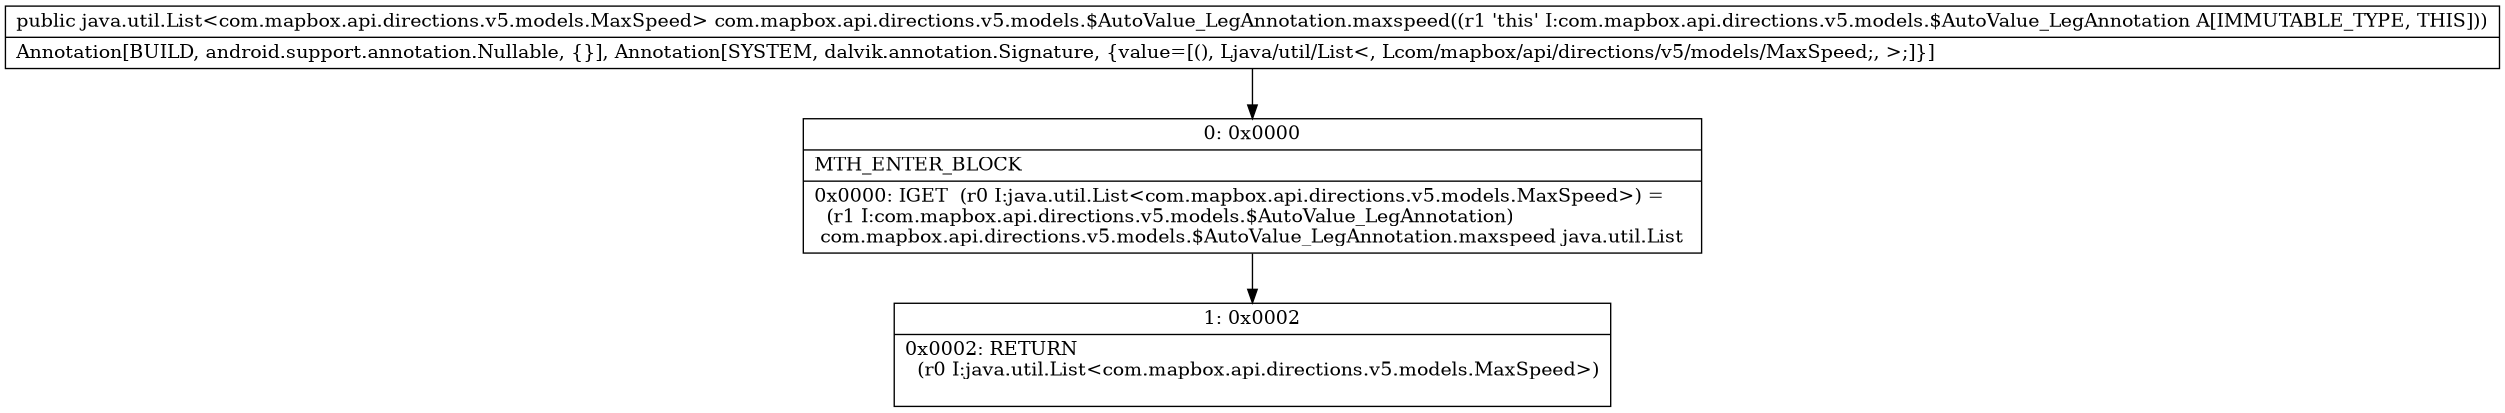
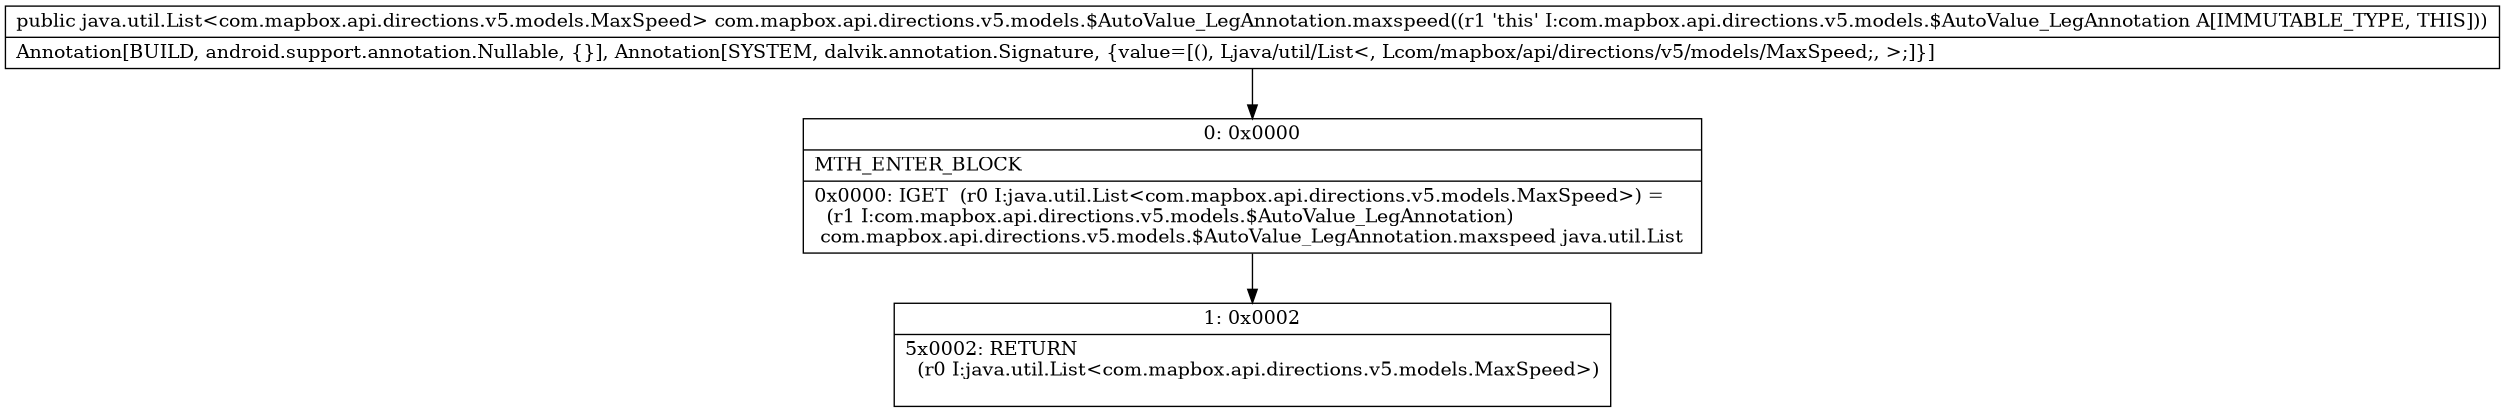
(997, 349) -> (997, 349)
